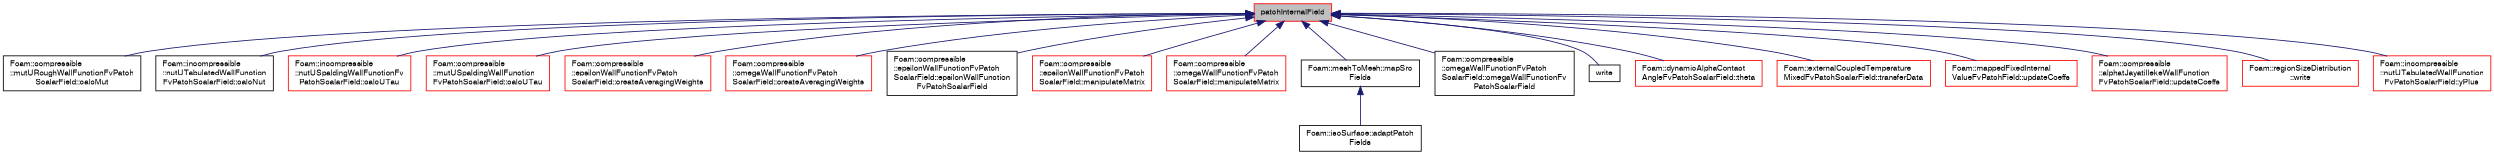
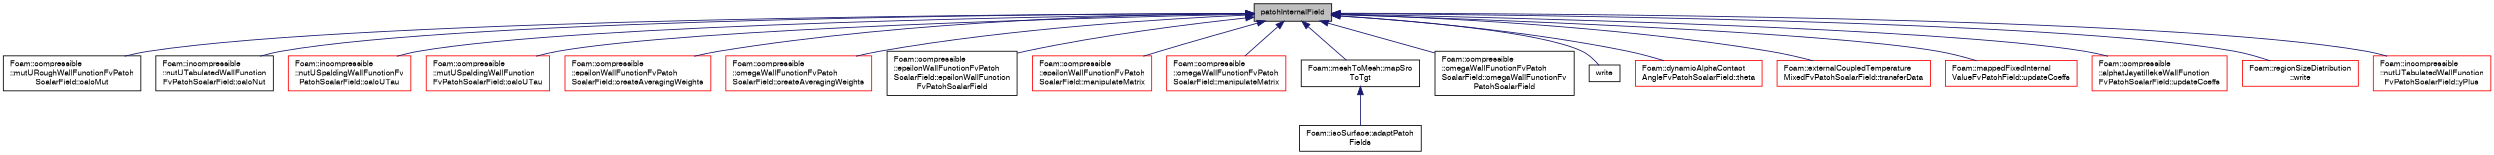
(1293, 12) -> (1293, 12)
(1360, 73) -> (1360, 73)
